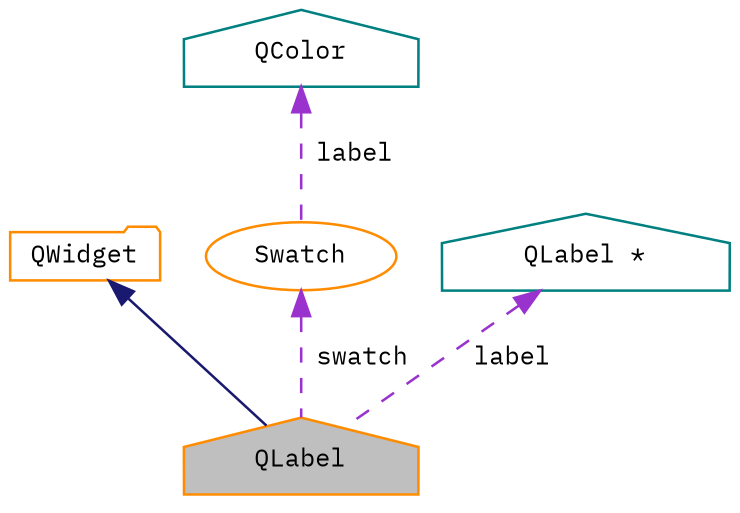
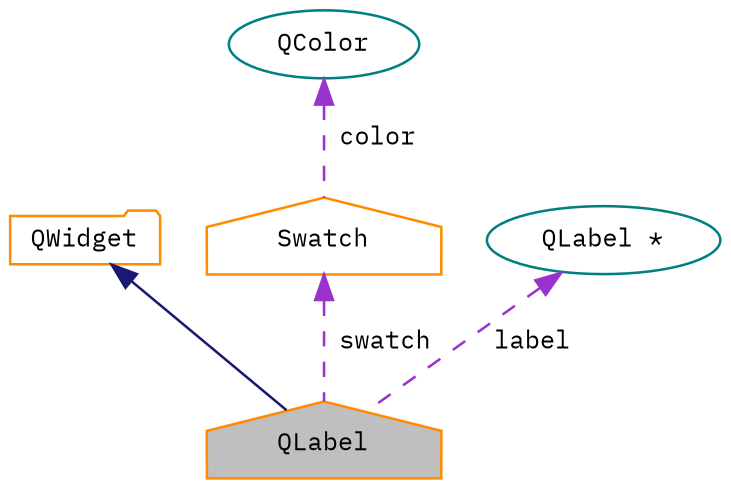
(301, 52) -> (324, 44)
(348, 154) -> (371, 138)
(301, 256) -> (324, 240)
(586, 256) -> (604, 240)
